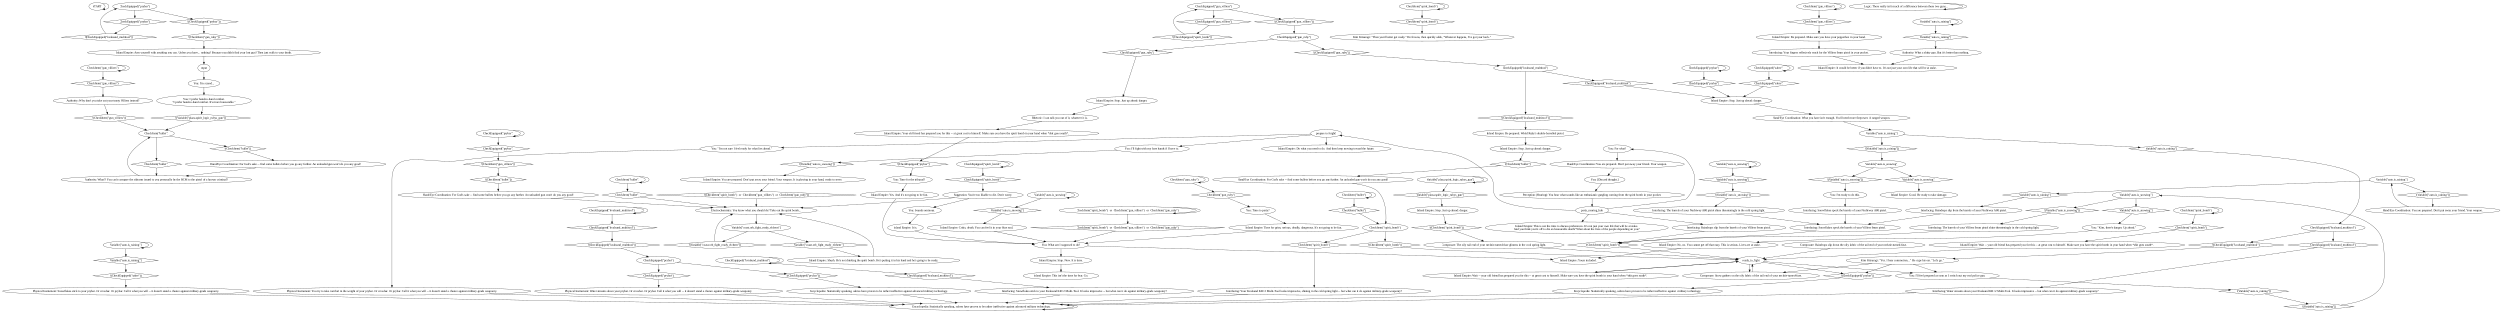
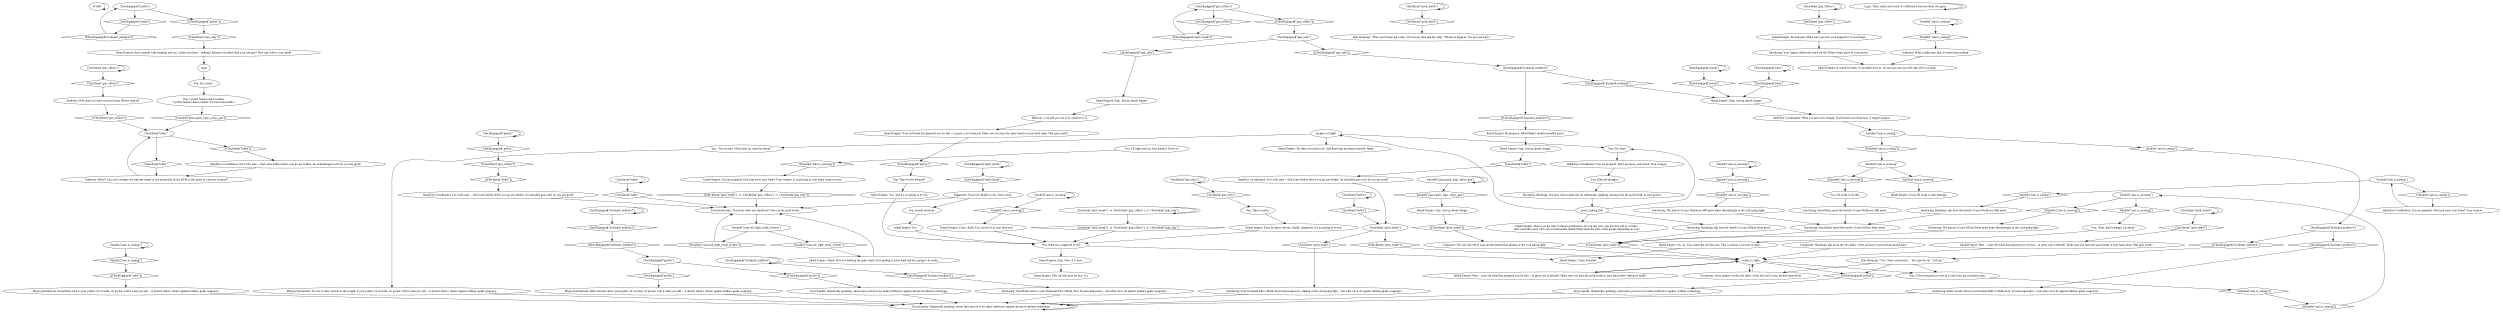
(1247, 140) -> (1472, 140)
